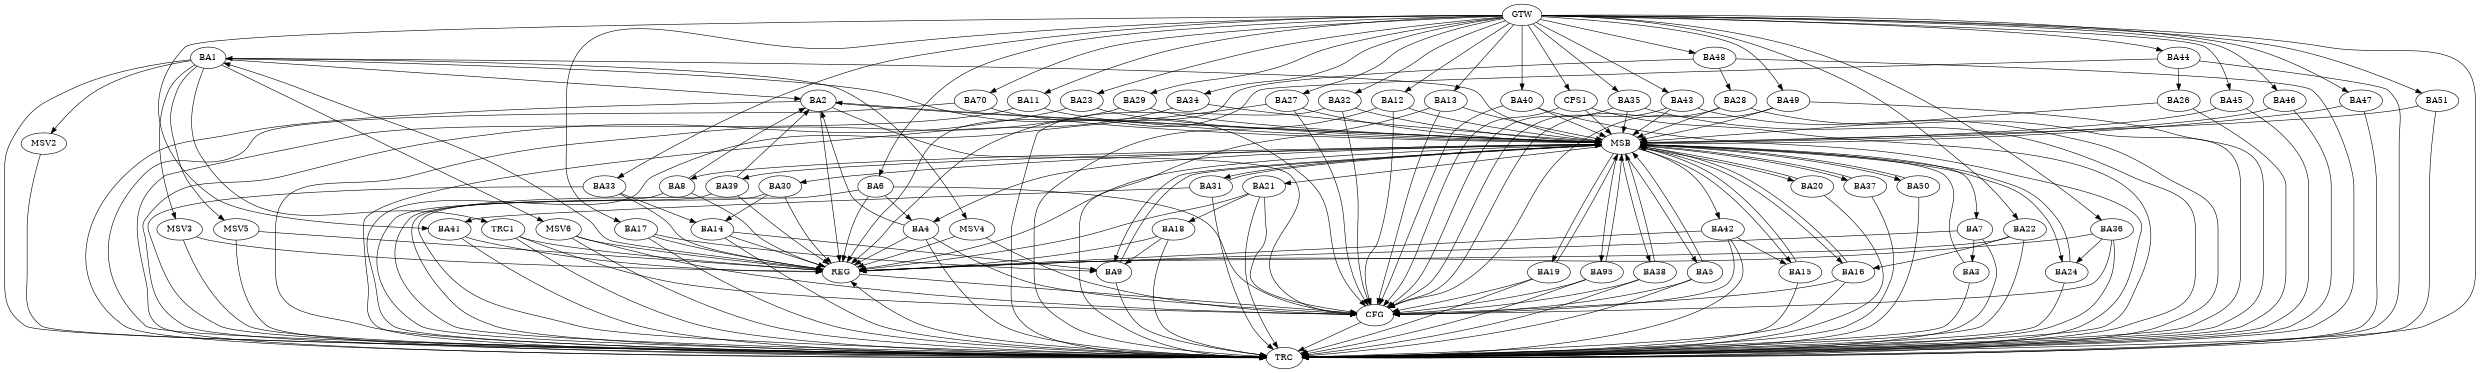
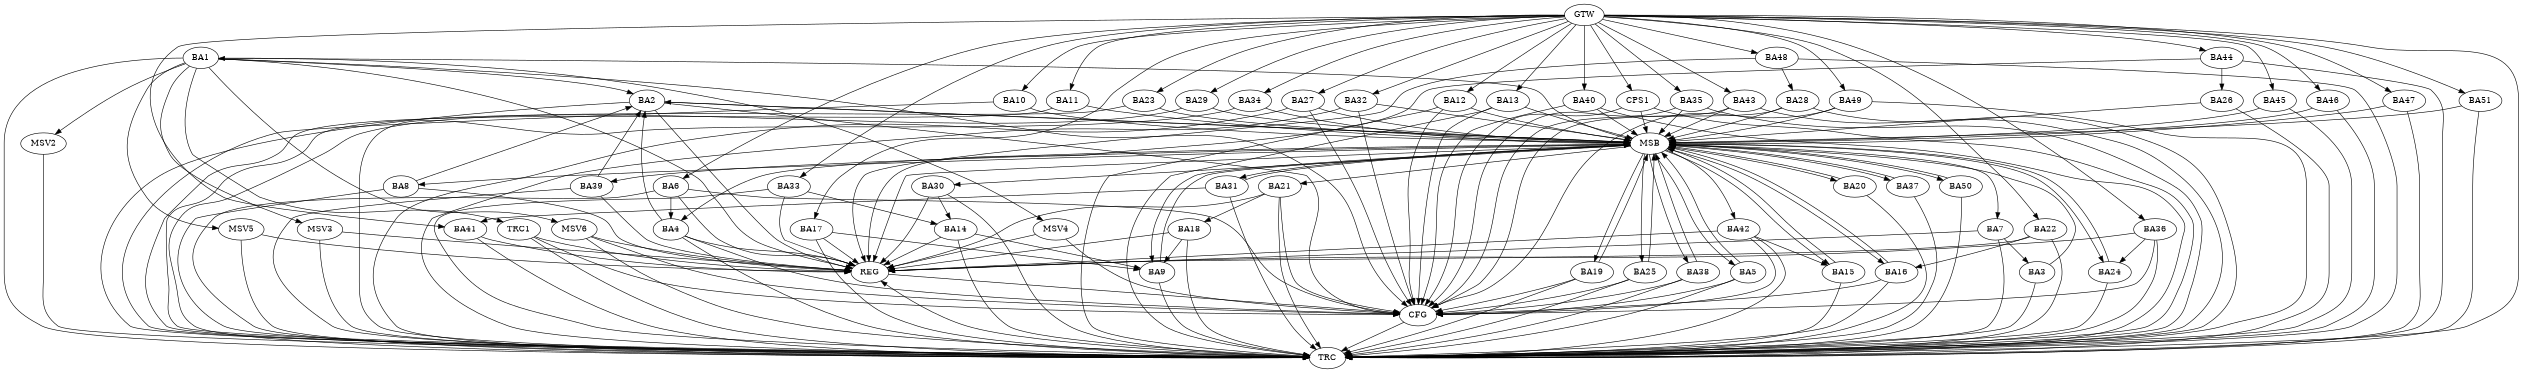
(976, 101) -> (1015, 101)
(526, 181) -> (520, 106)
(1602, 272) -> (1645, 272)
